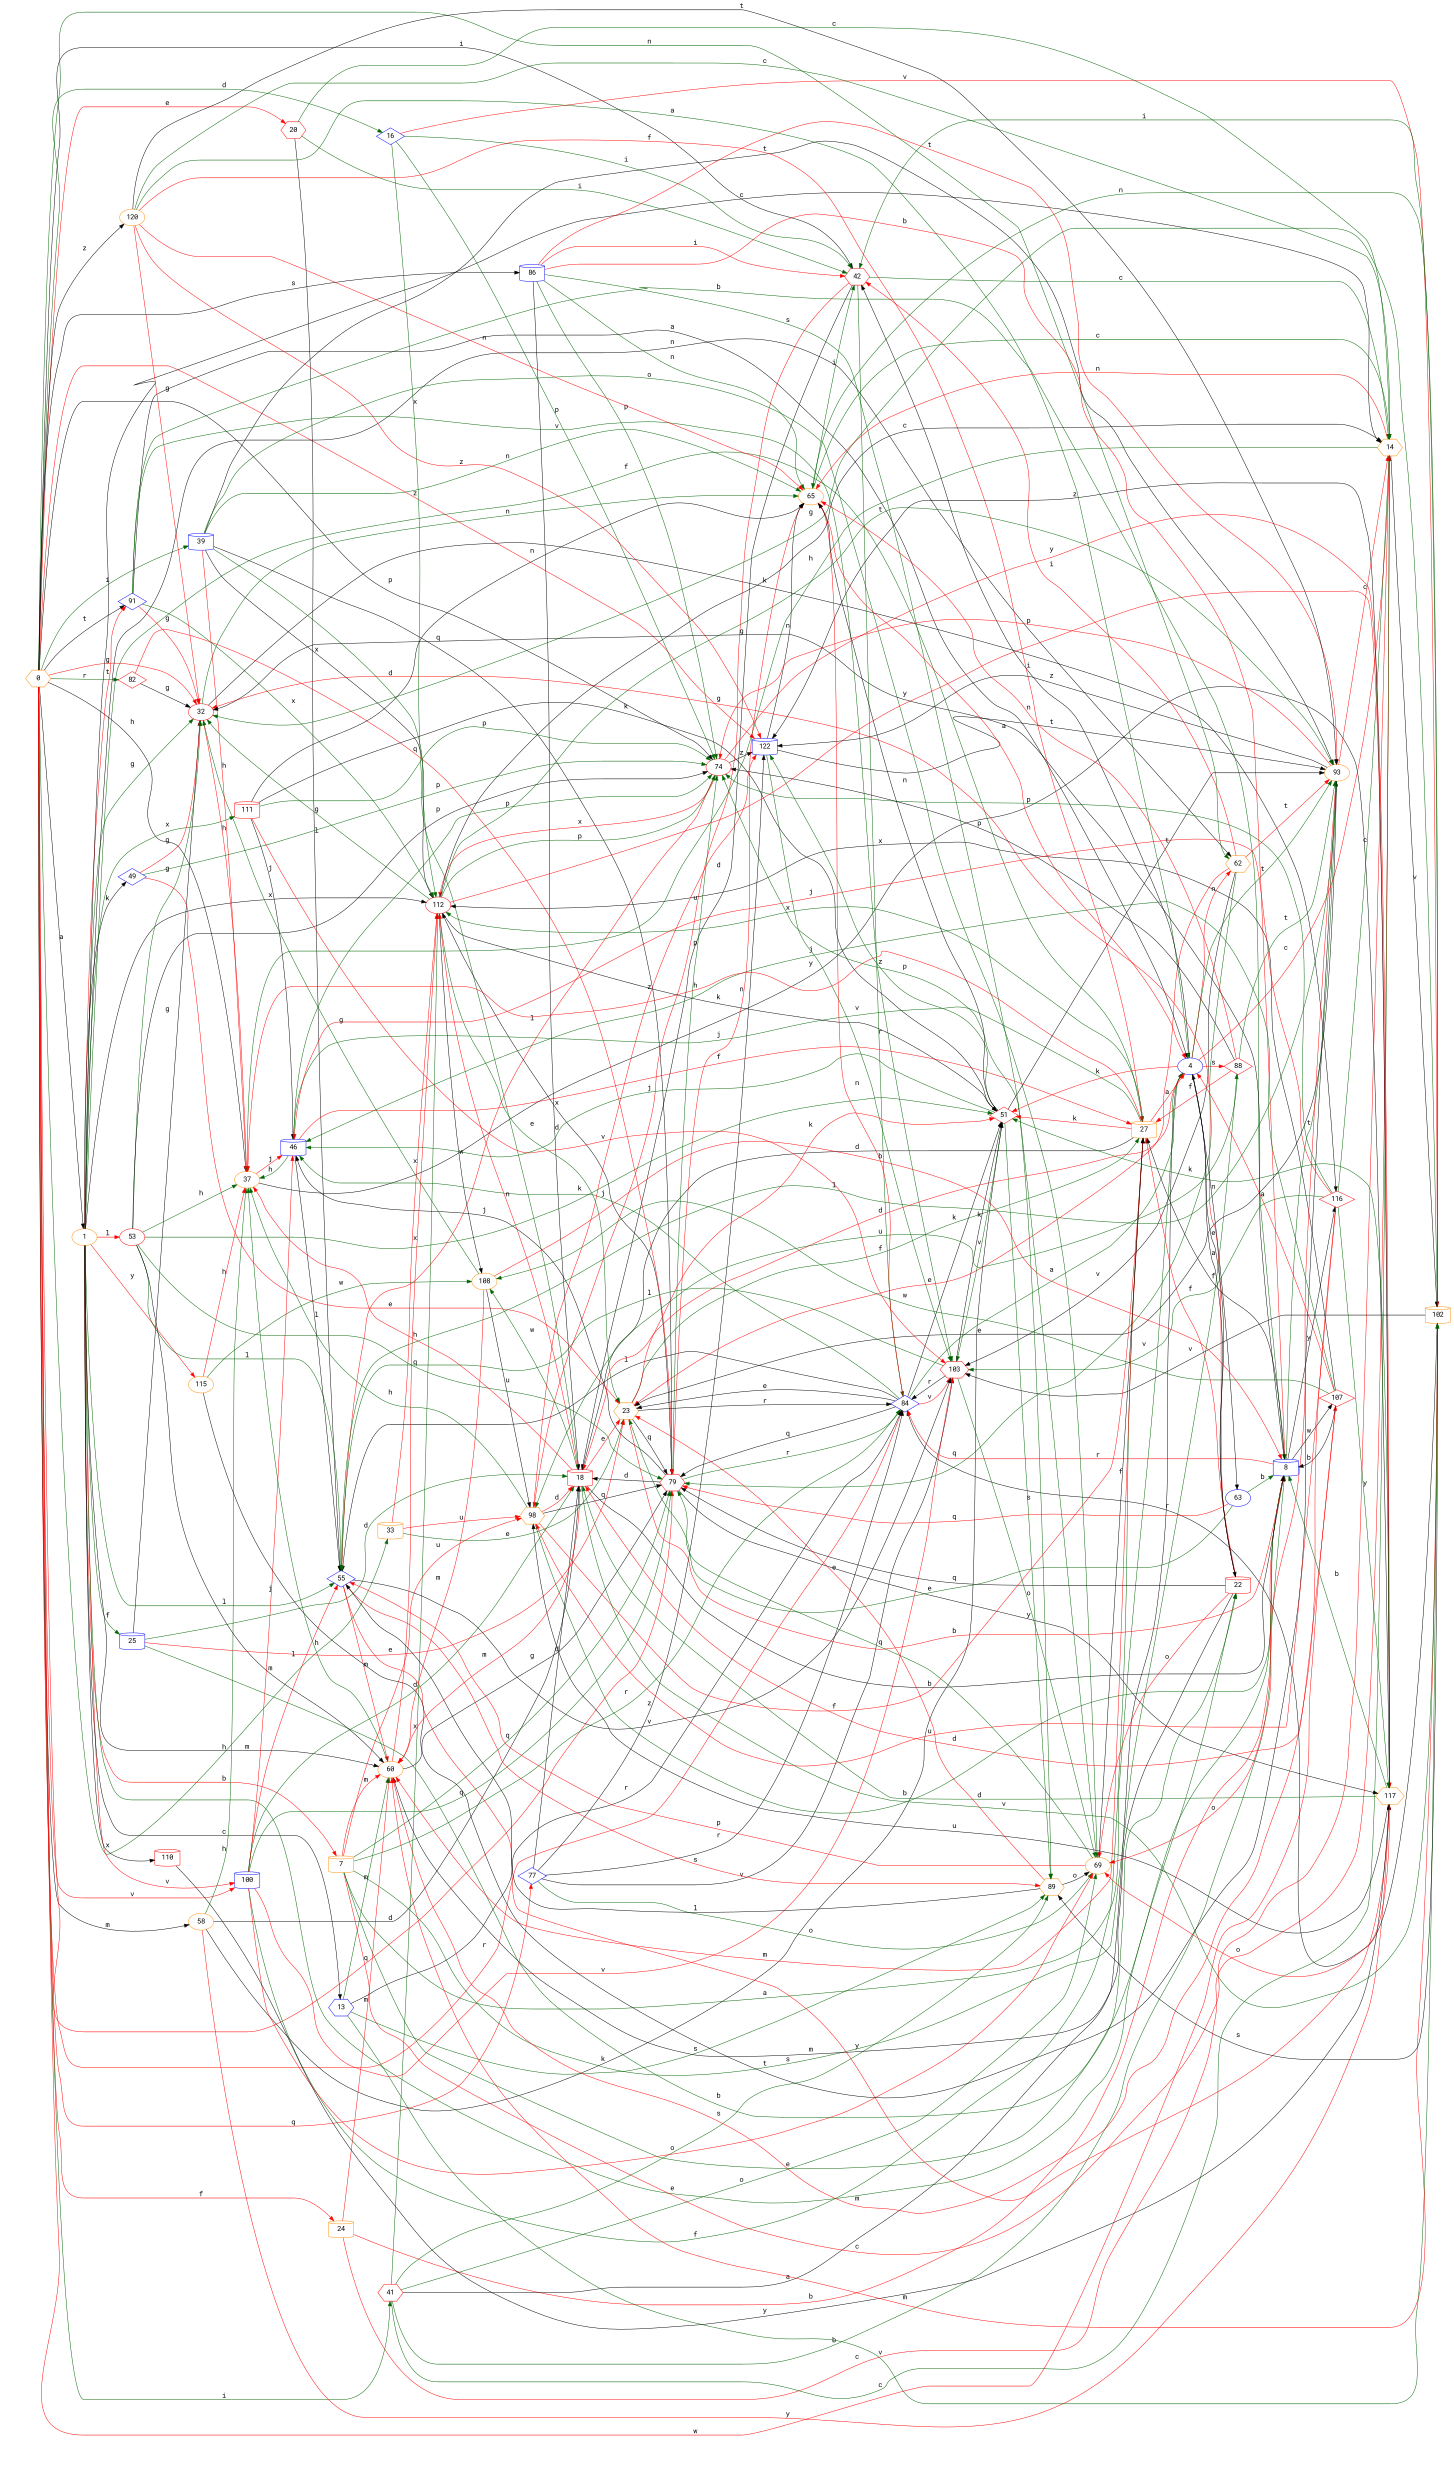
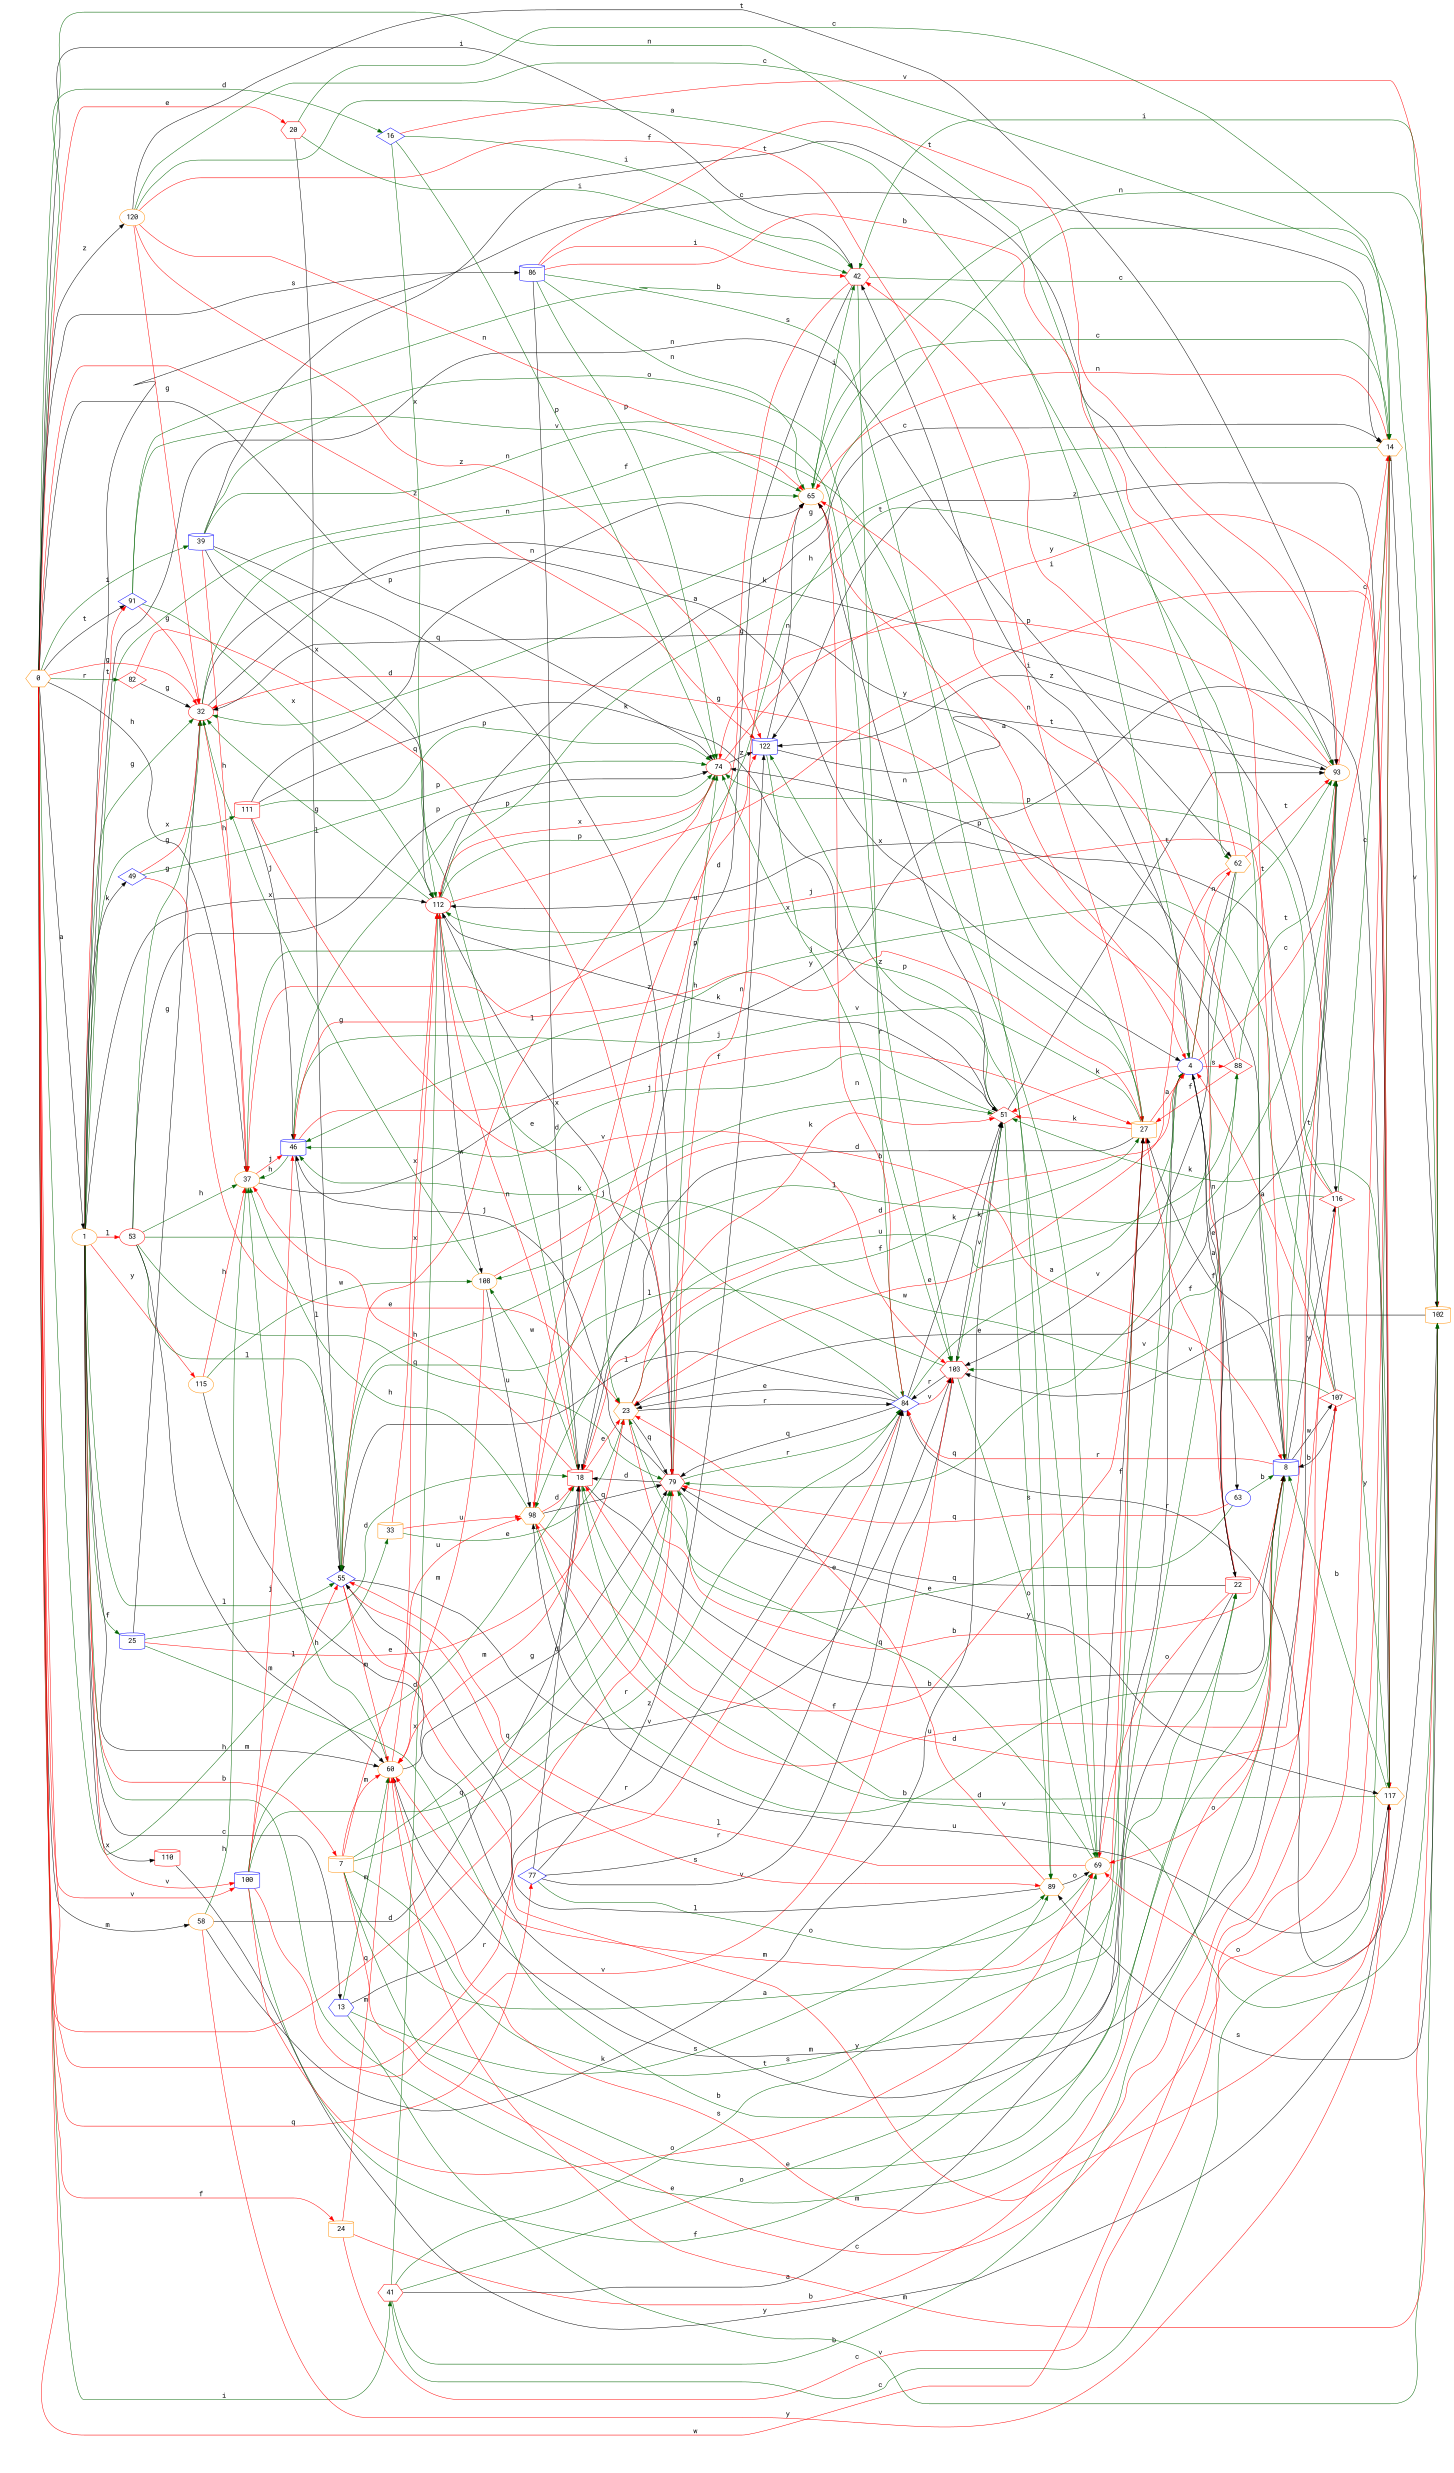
(758, 368) -> (723, 615)
(719, 1823) -> (719, 1823)
